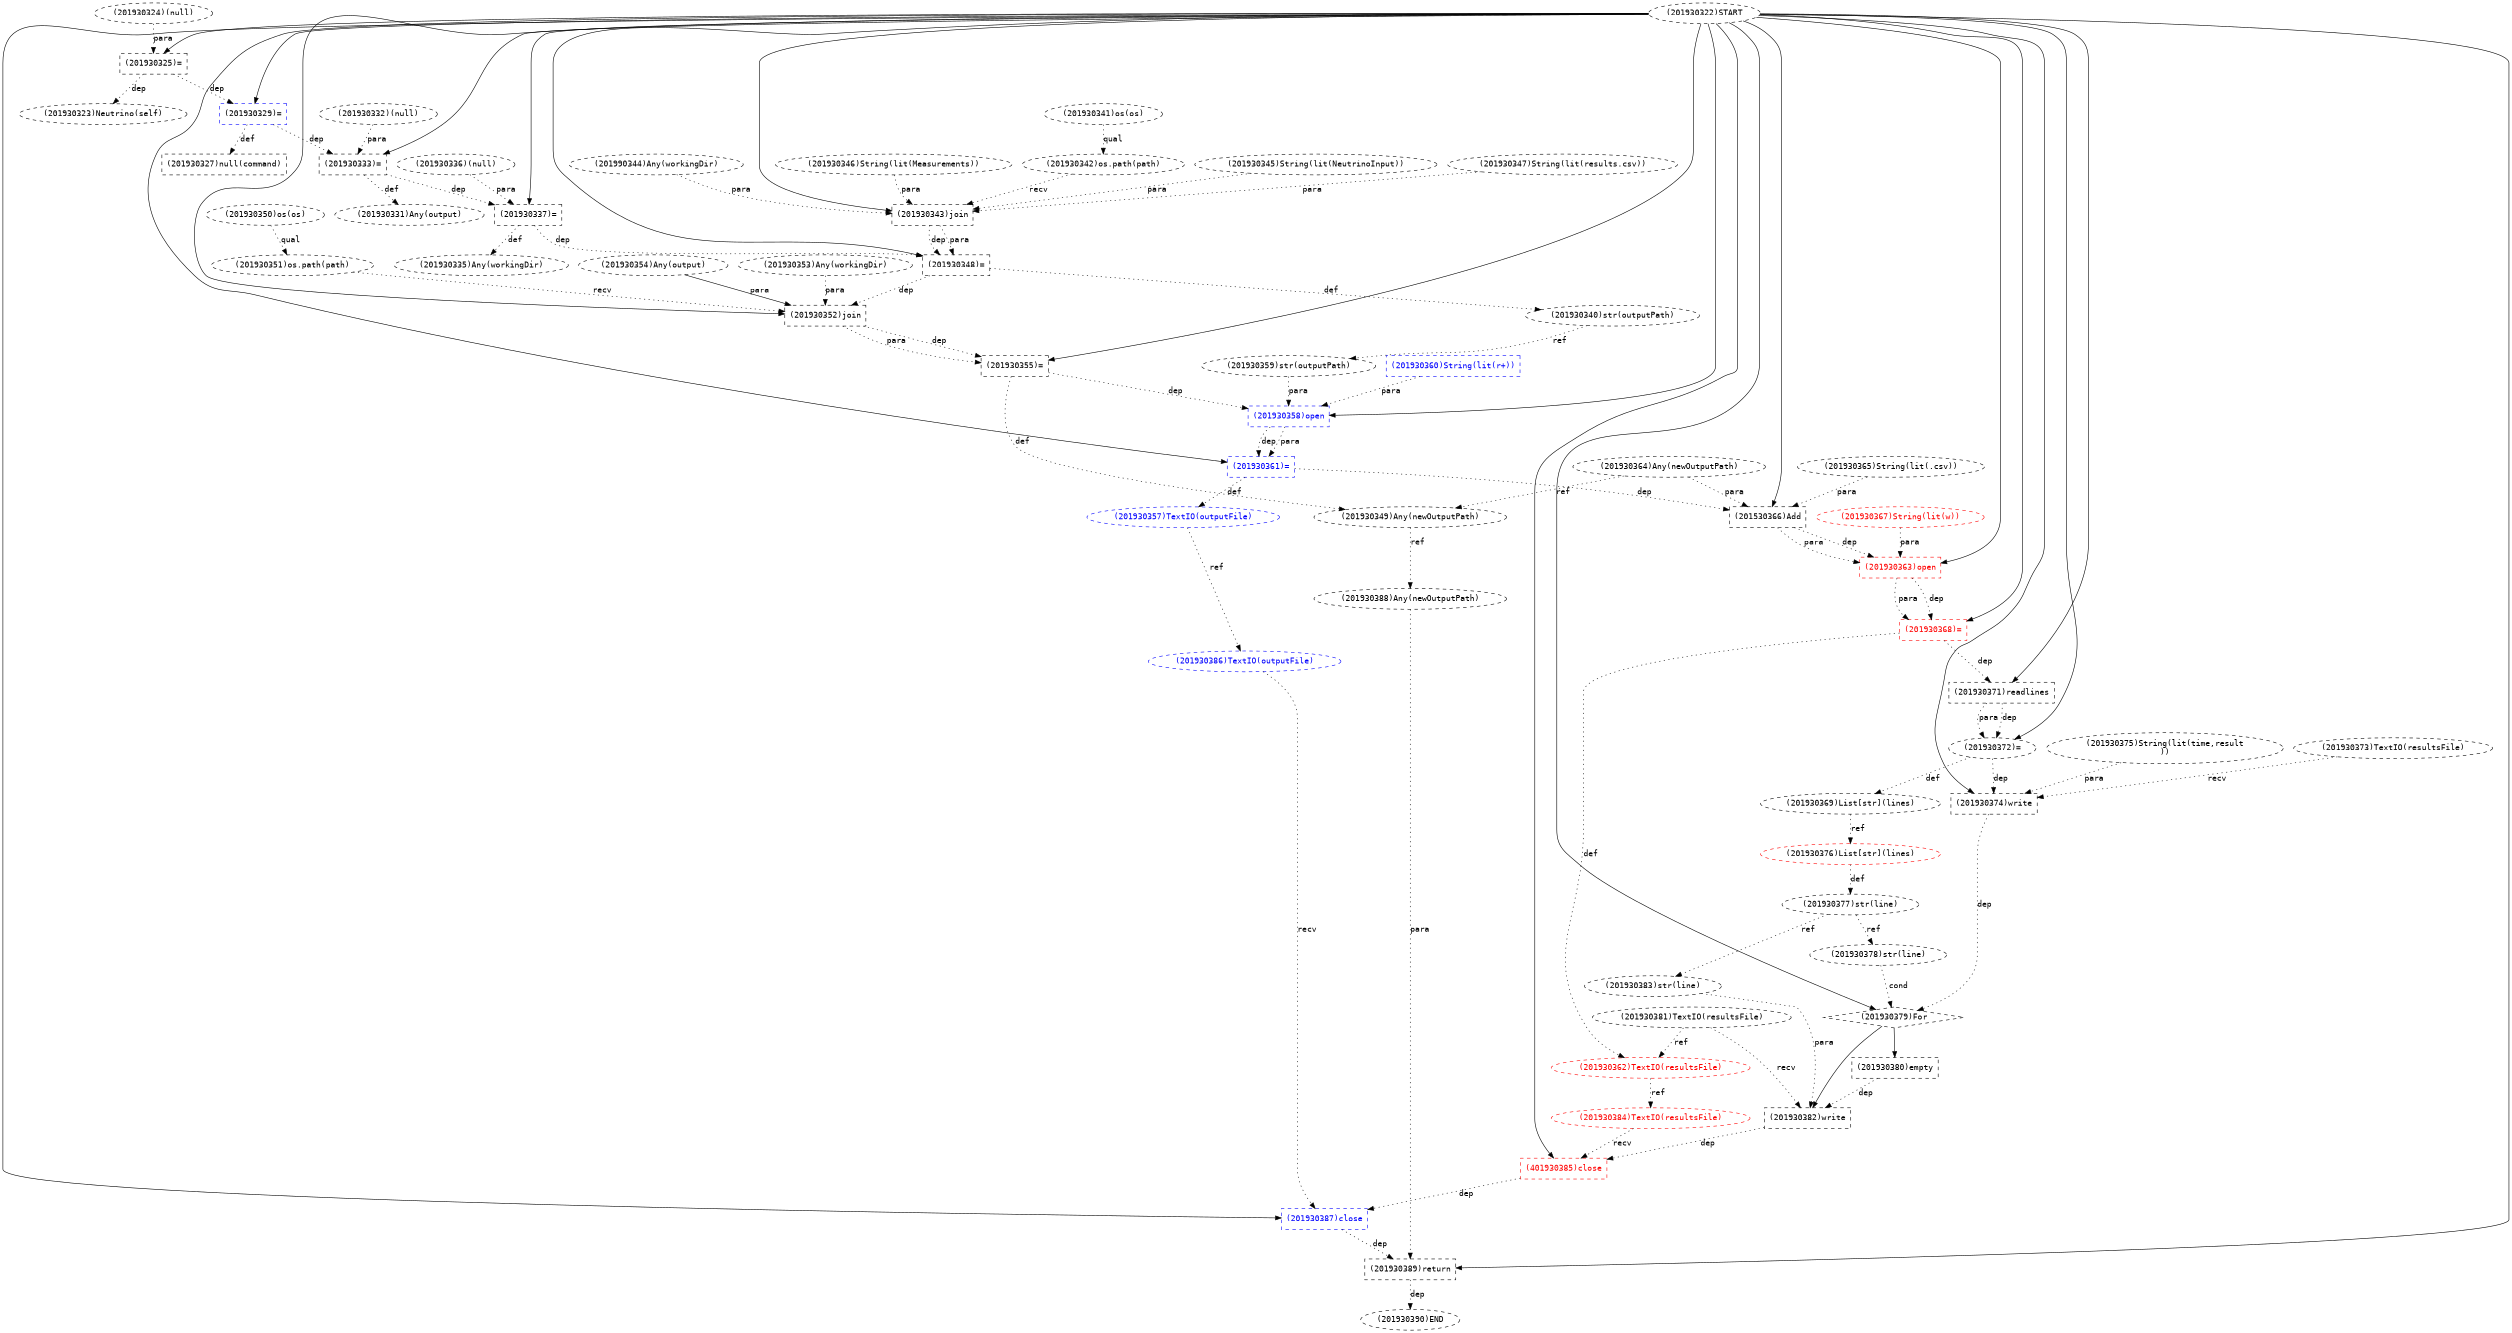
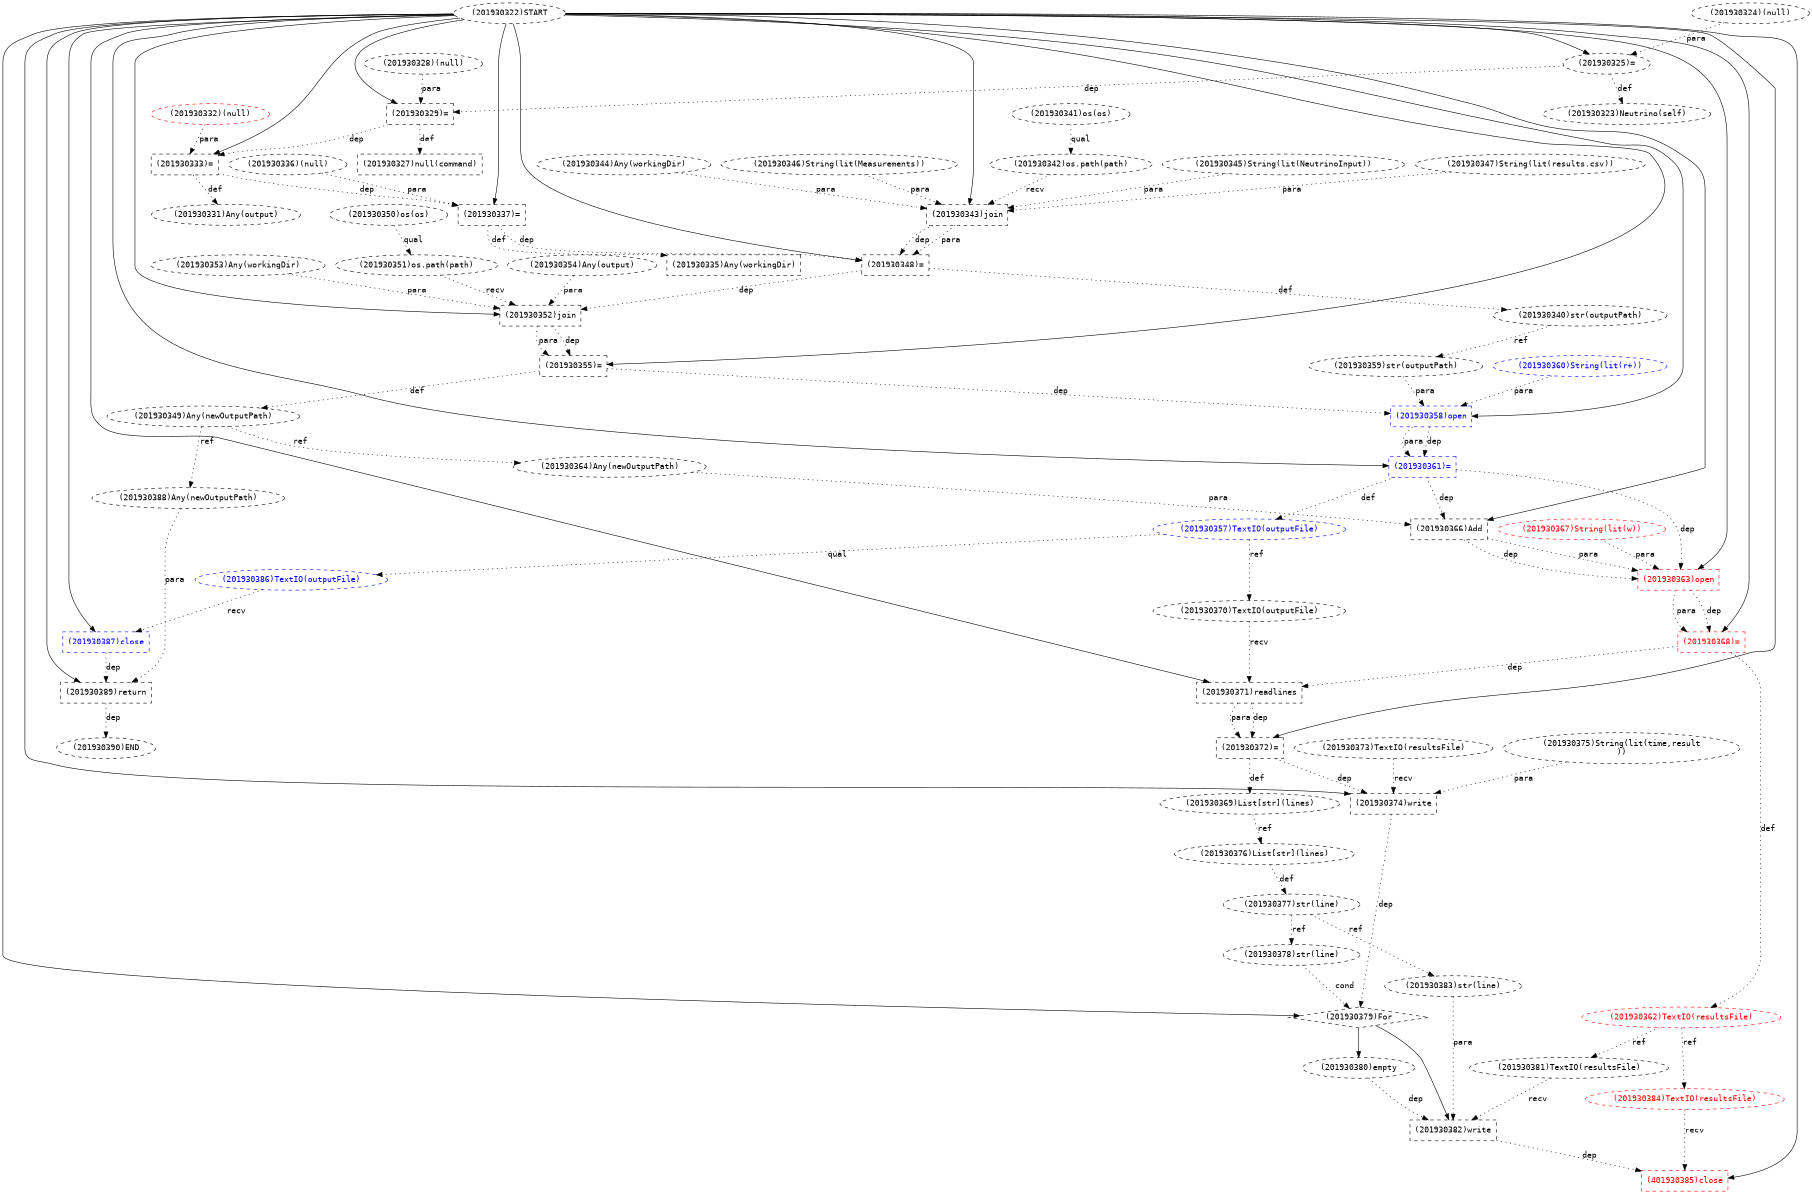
(153, 64) -> (1607, 64)
none -> (423, 64)
(139, 89) -> (1625, 89)
(253, 114) -> (420, 114)
(378, 114) -> (210, 114)
(656, 164) -> (624, 164)
(481, 265) -> (734, 265)
(735, 289) -> (563, 288)
(1453, 366) -> (1580, 366)
(1891, 467) -> none
none -> (1590, 487)
(1543, 491) -> (369, 454)
(1768, 517) -> (1449, 529)
(1217, 568) -> (837, 555)
none -> (1249, 611)
(1992, 748) -> (1250, 748)
(1850, 854) -> (1264, 854)
(1673, 1040) -> (1628, 1041)
(1895, 1068) -> (1359, 1068)
(1447, 1193) -> none
